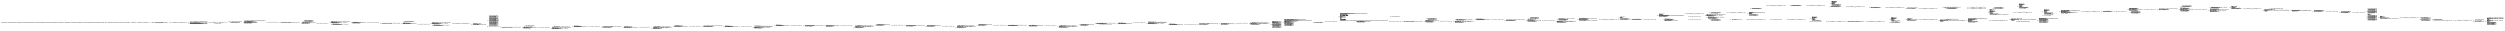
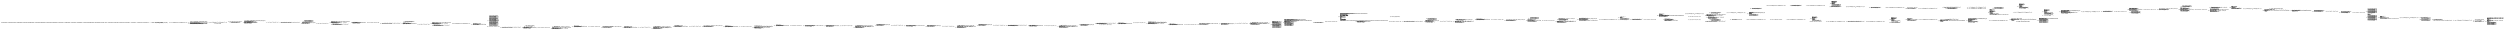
none -> (1715, 21)
